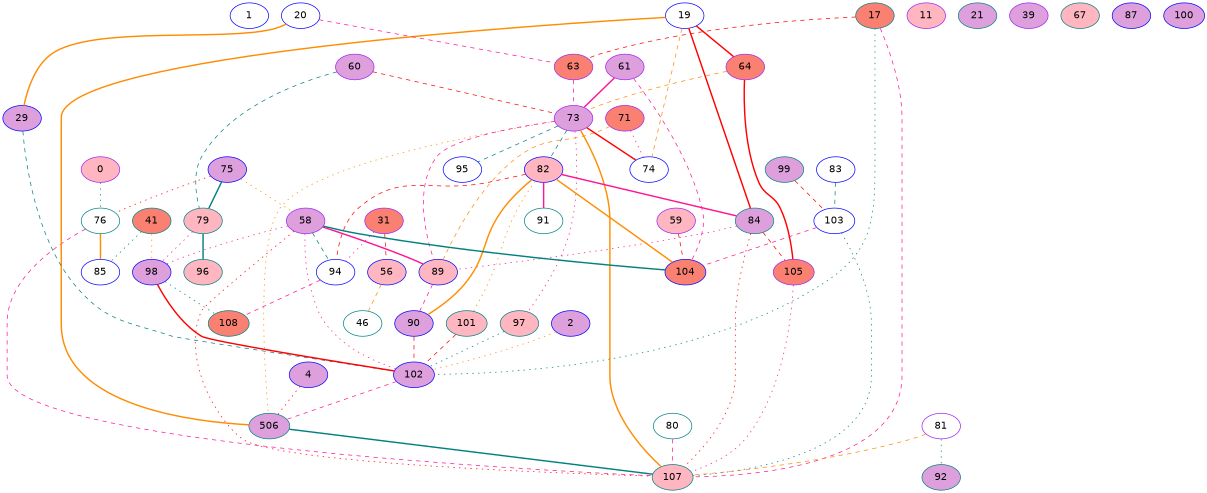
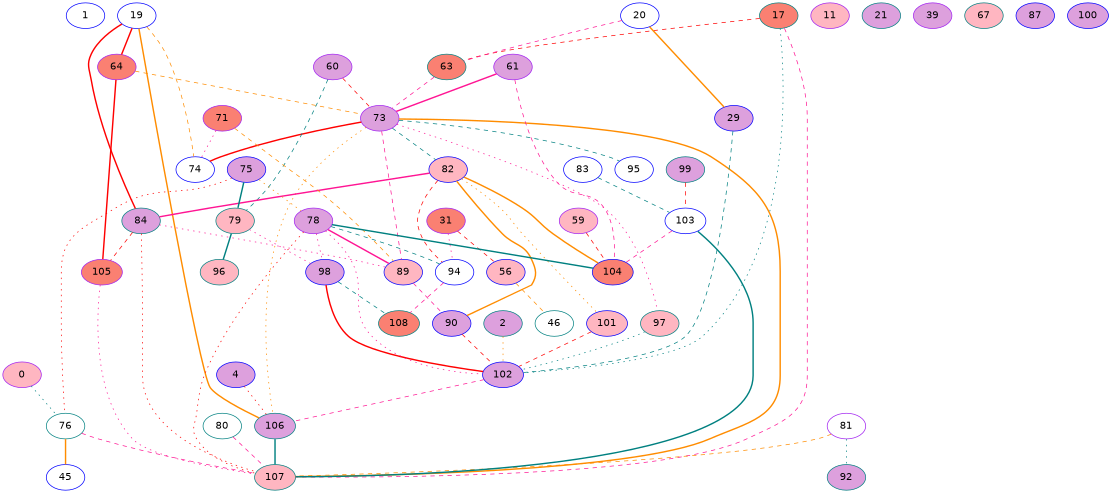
(574, 67) -> (447, 67)
(152, 221) -> none
(306, 221) -> (313, 221)
(544, 221) -> none
(100, 272) -> (66, 477)
(190, 298) -> (363, 299)
(467, 323) -> (607, 323)
(571, 323) -> (503, 323)
(860, 410) -> (619, 452)
(269, 426) -> (275, 426)
